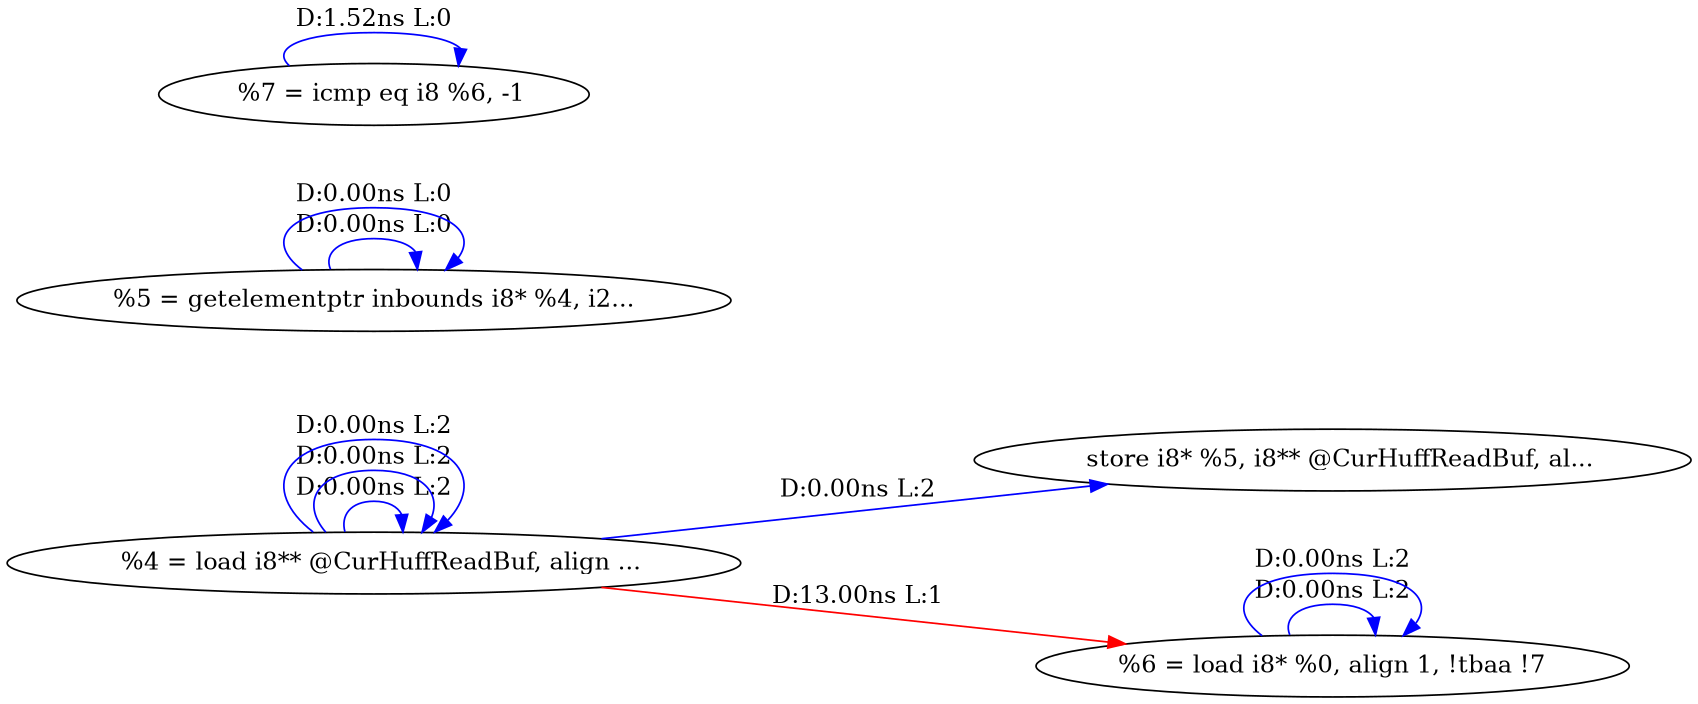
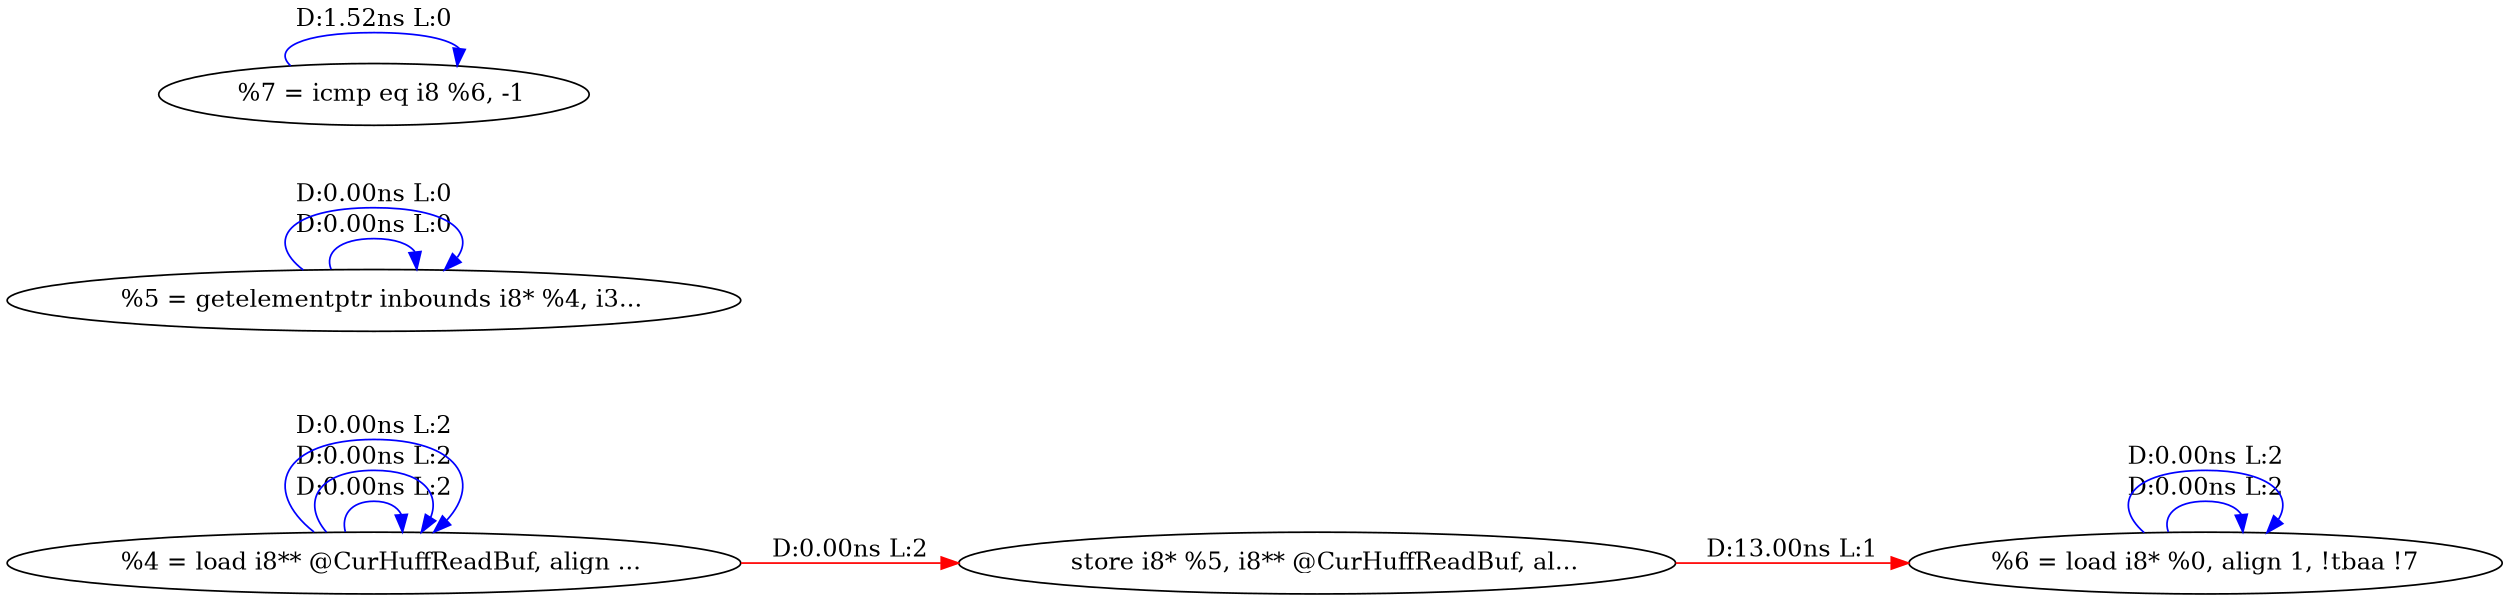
(374, 300) -> (374, 300)
(846, 512) -> (841, 563)
(855, 615) -> (1783, 563)
